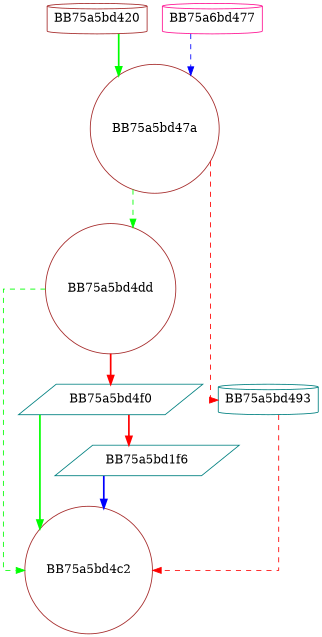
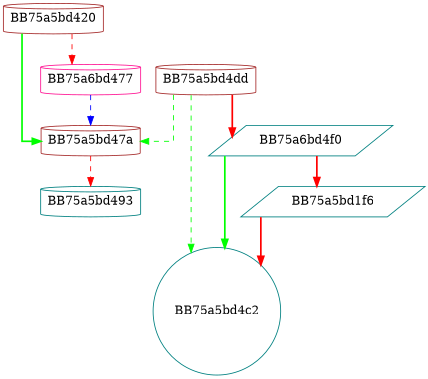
none -> (72, 45)
(155, 129) -> (91, 141)
(133, 204) -> (174, 130)
(111, 289) -> (206, 80)
(111, 399) -> (301, 141)
(104, 488) -> (261, 237)
(279, 551) -> none
(89, 570) -> (217, 311)
